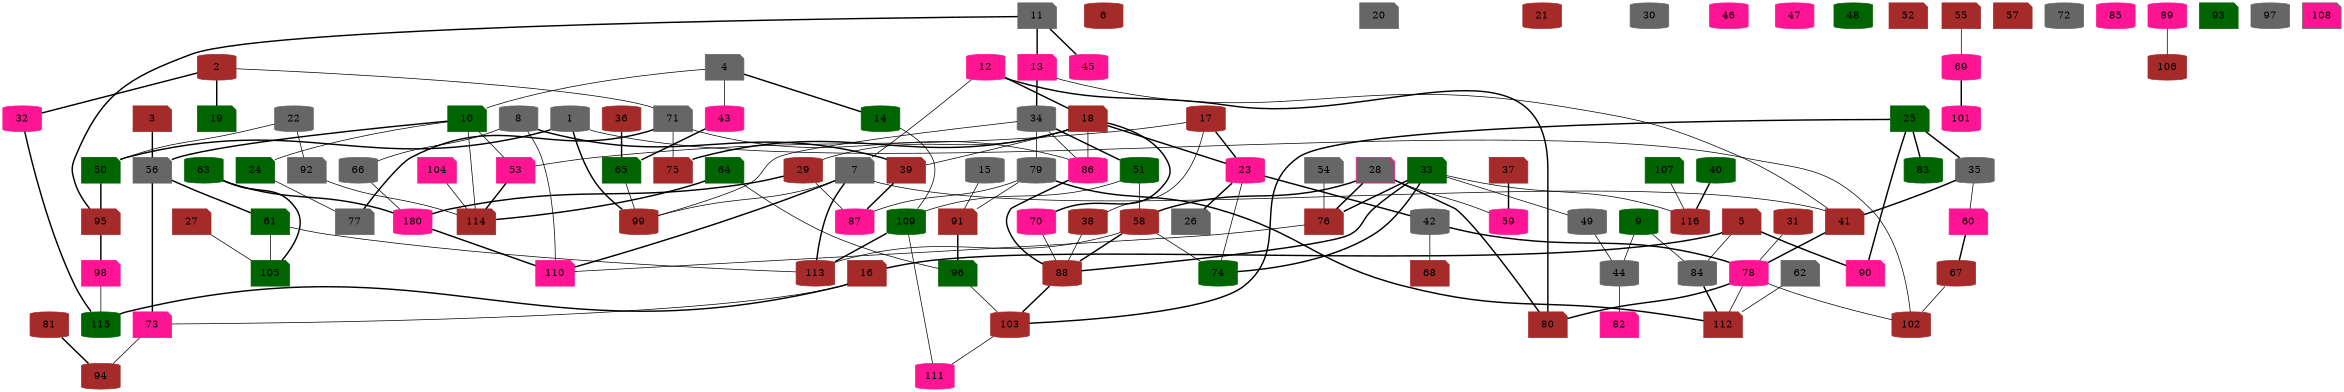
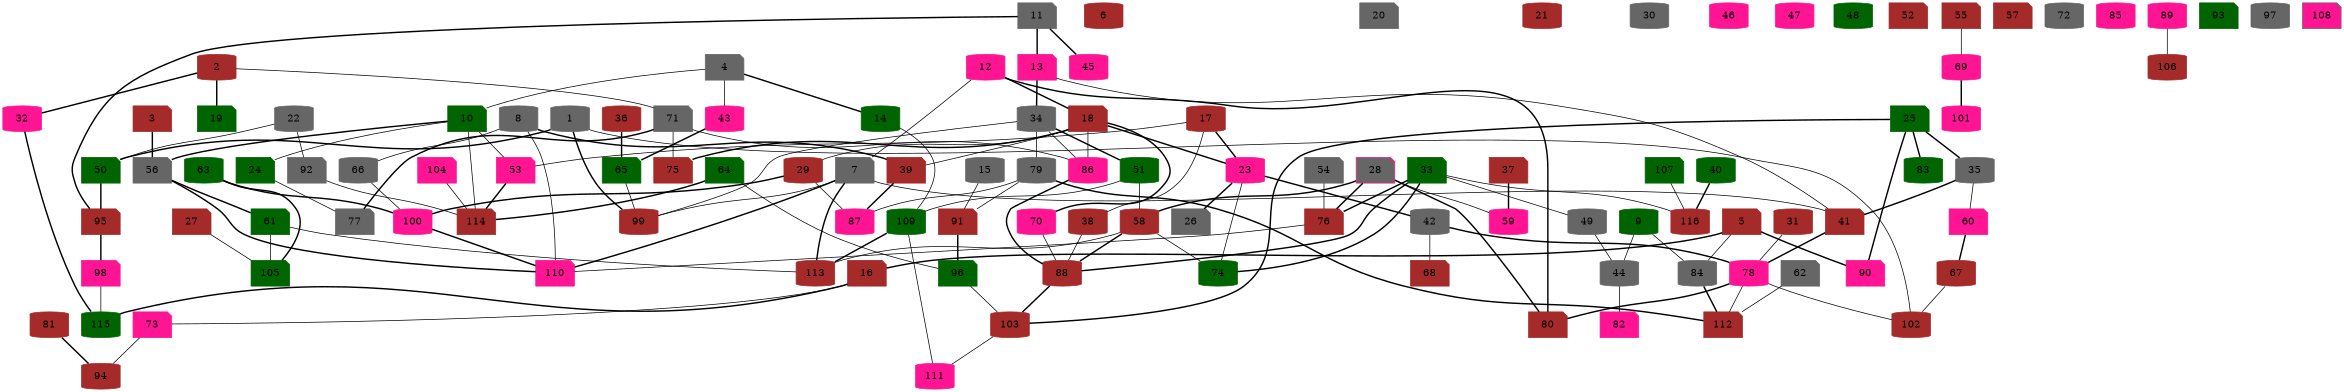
(413, 222) -> (413, 222)
(152, 247) -> (344, 256)
